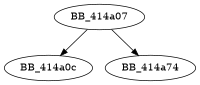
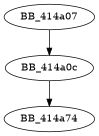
(122, 40) -> (49, 90)
